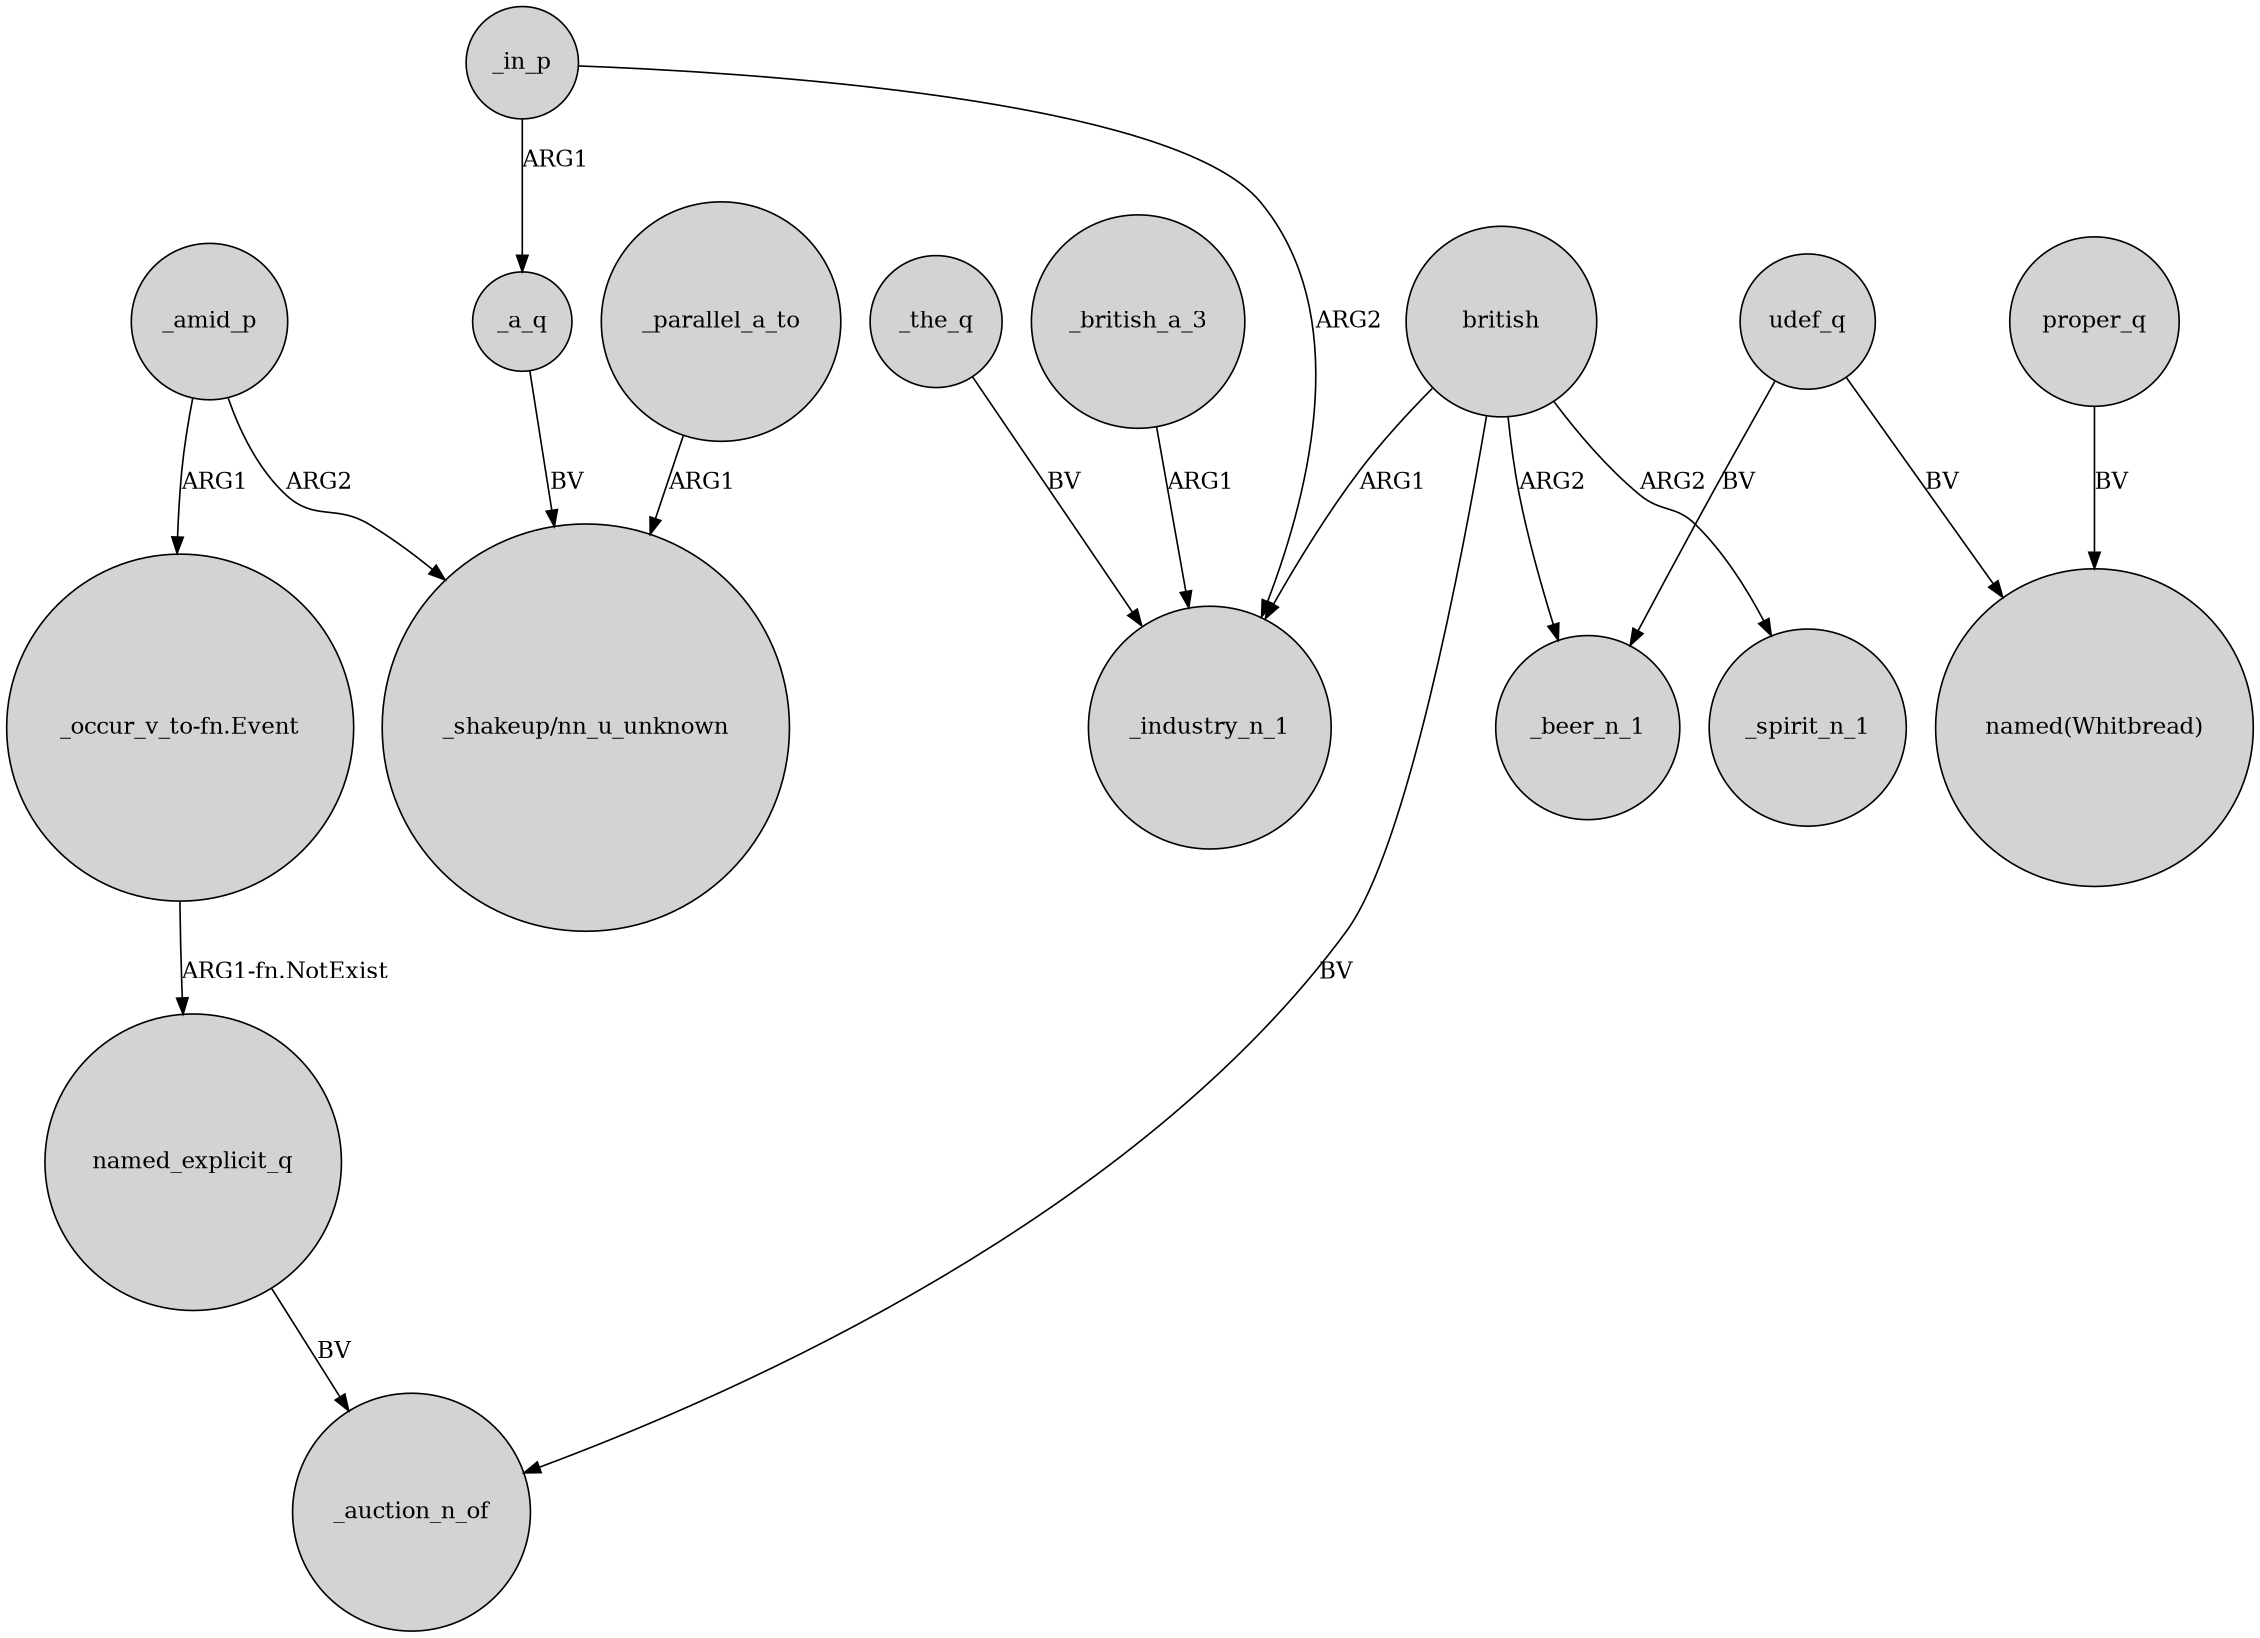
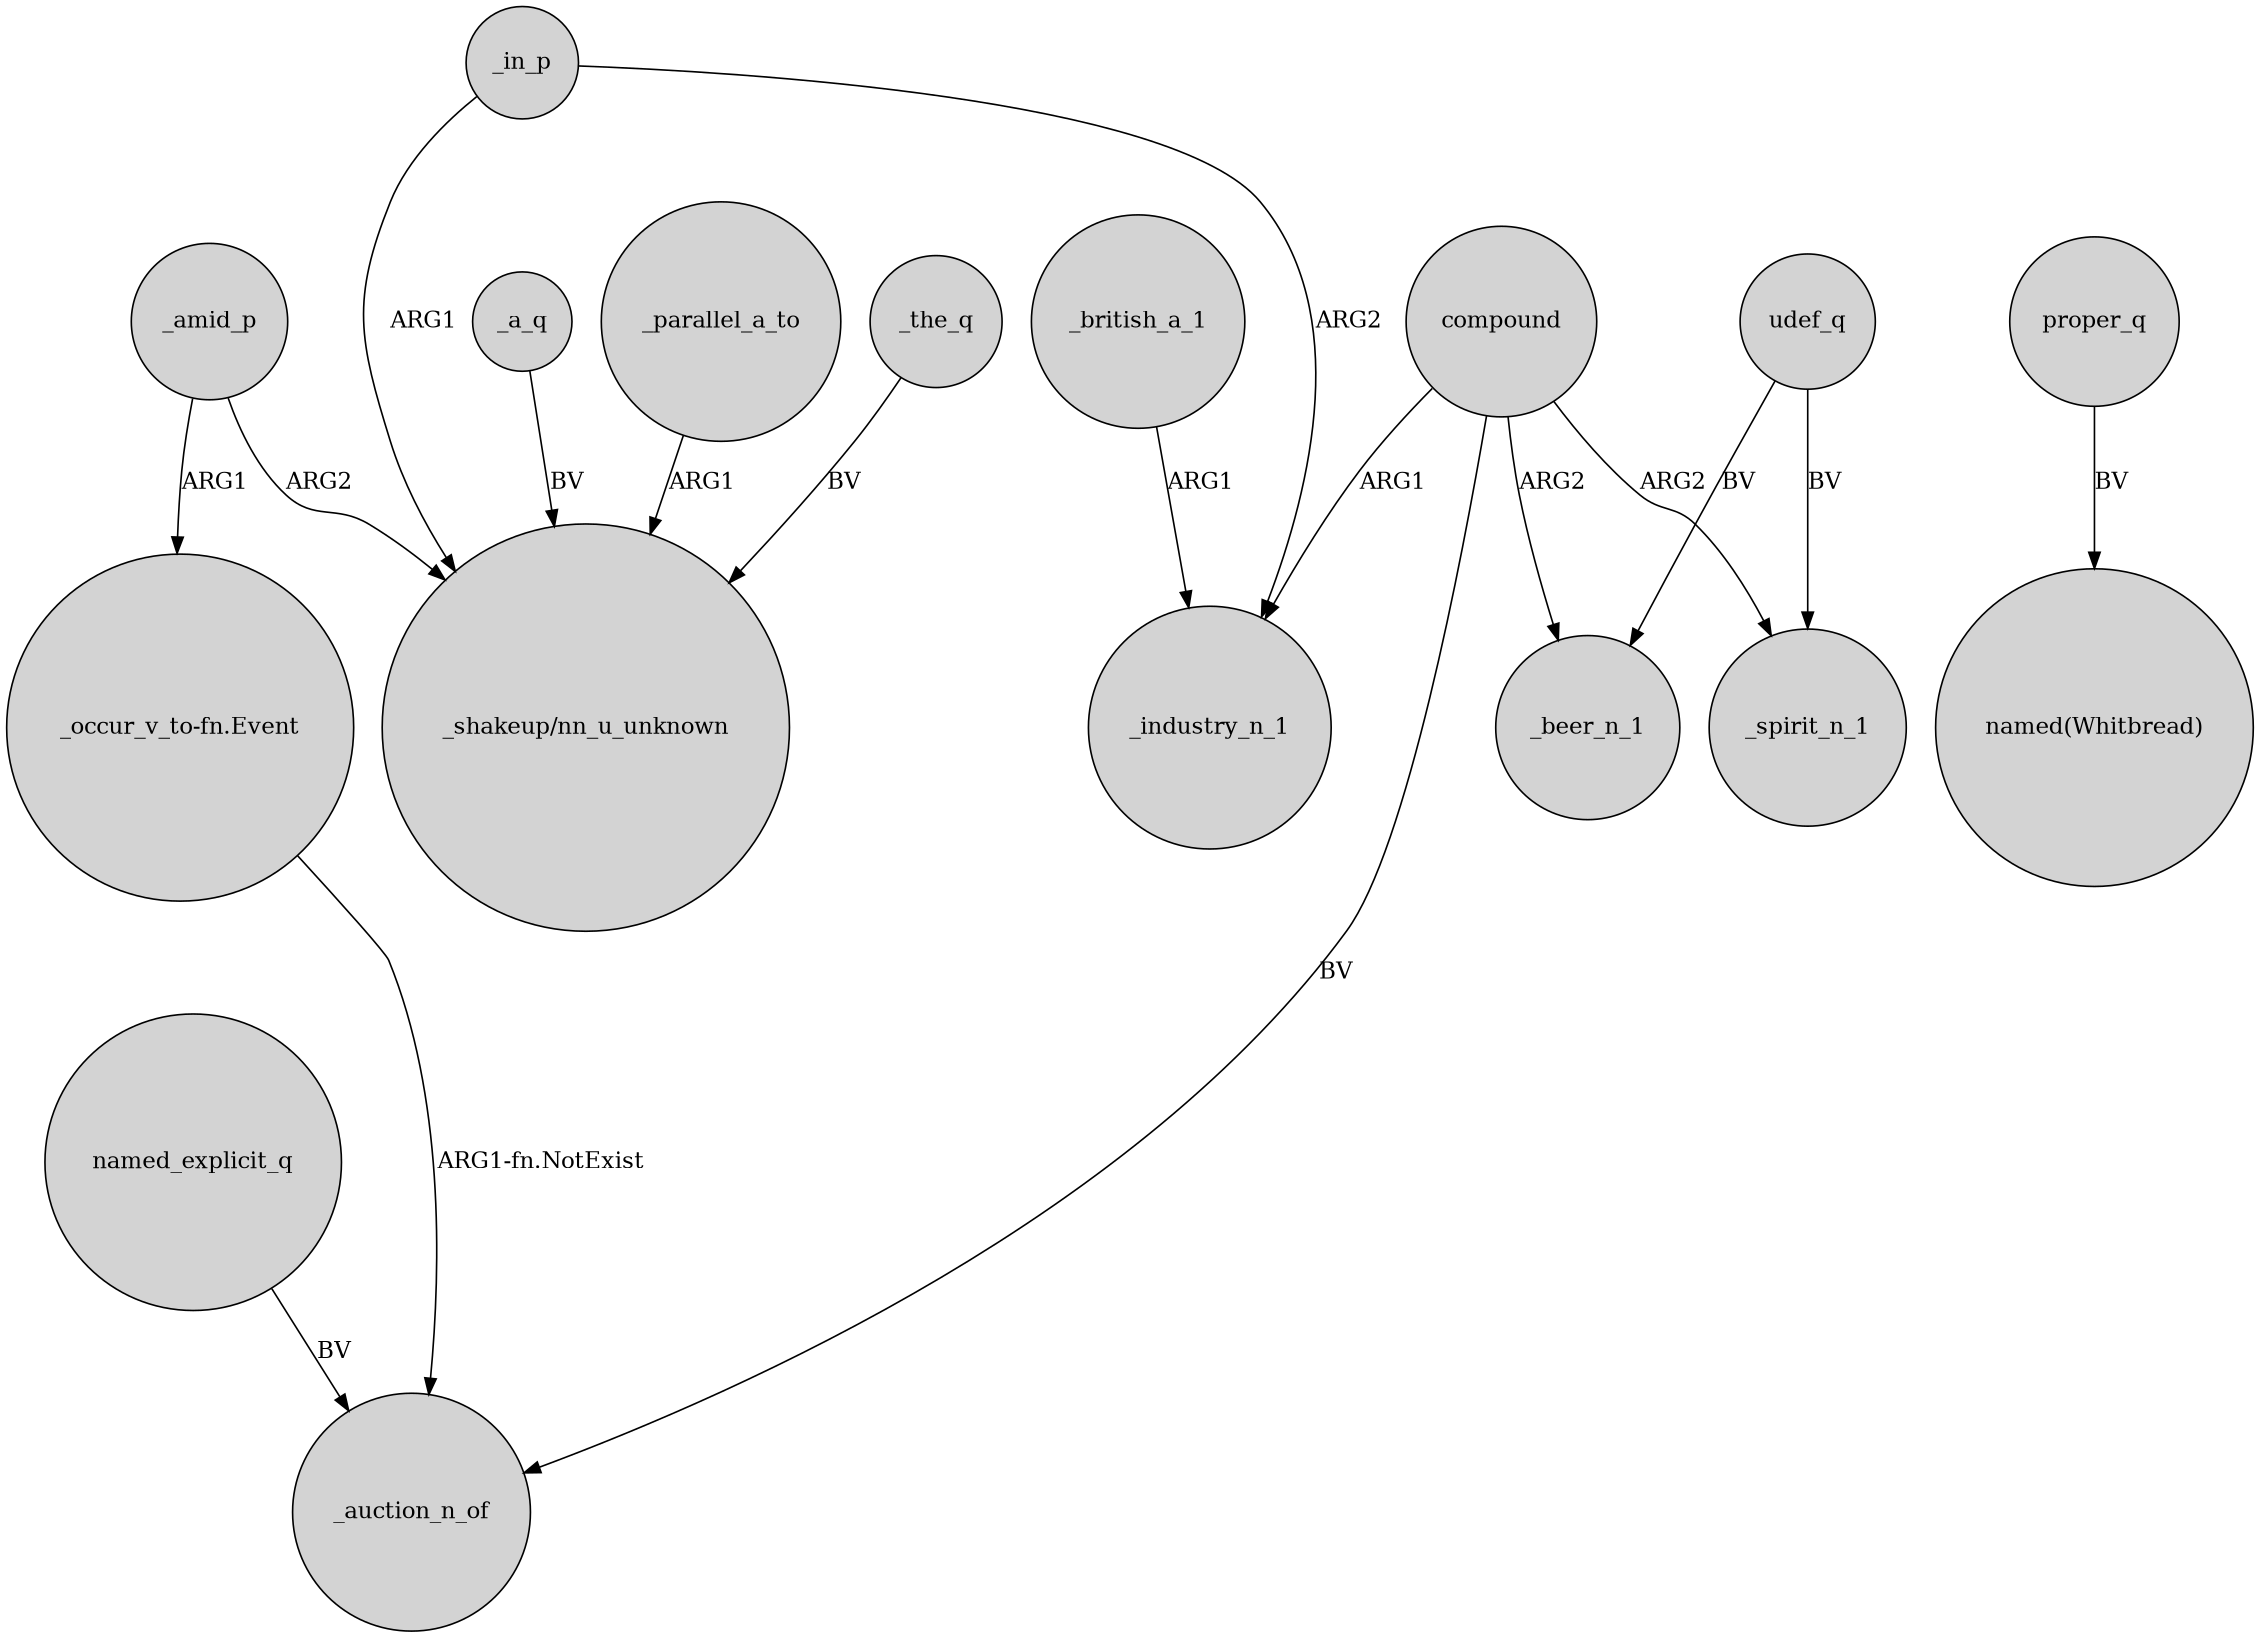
(522, 187) -> (364, 317)
(1138, 322) -> (1138, 322)
(1501, 322) -> (1501, 322)
(1920, 481) -> (1808, 501)
(1052, 494) -> (825, 477)
(181, 950) -> (425, 1098)
